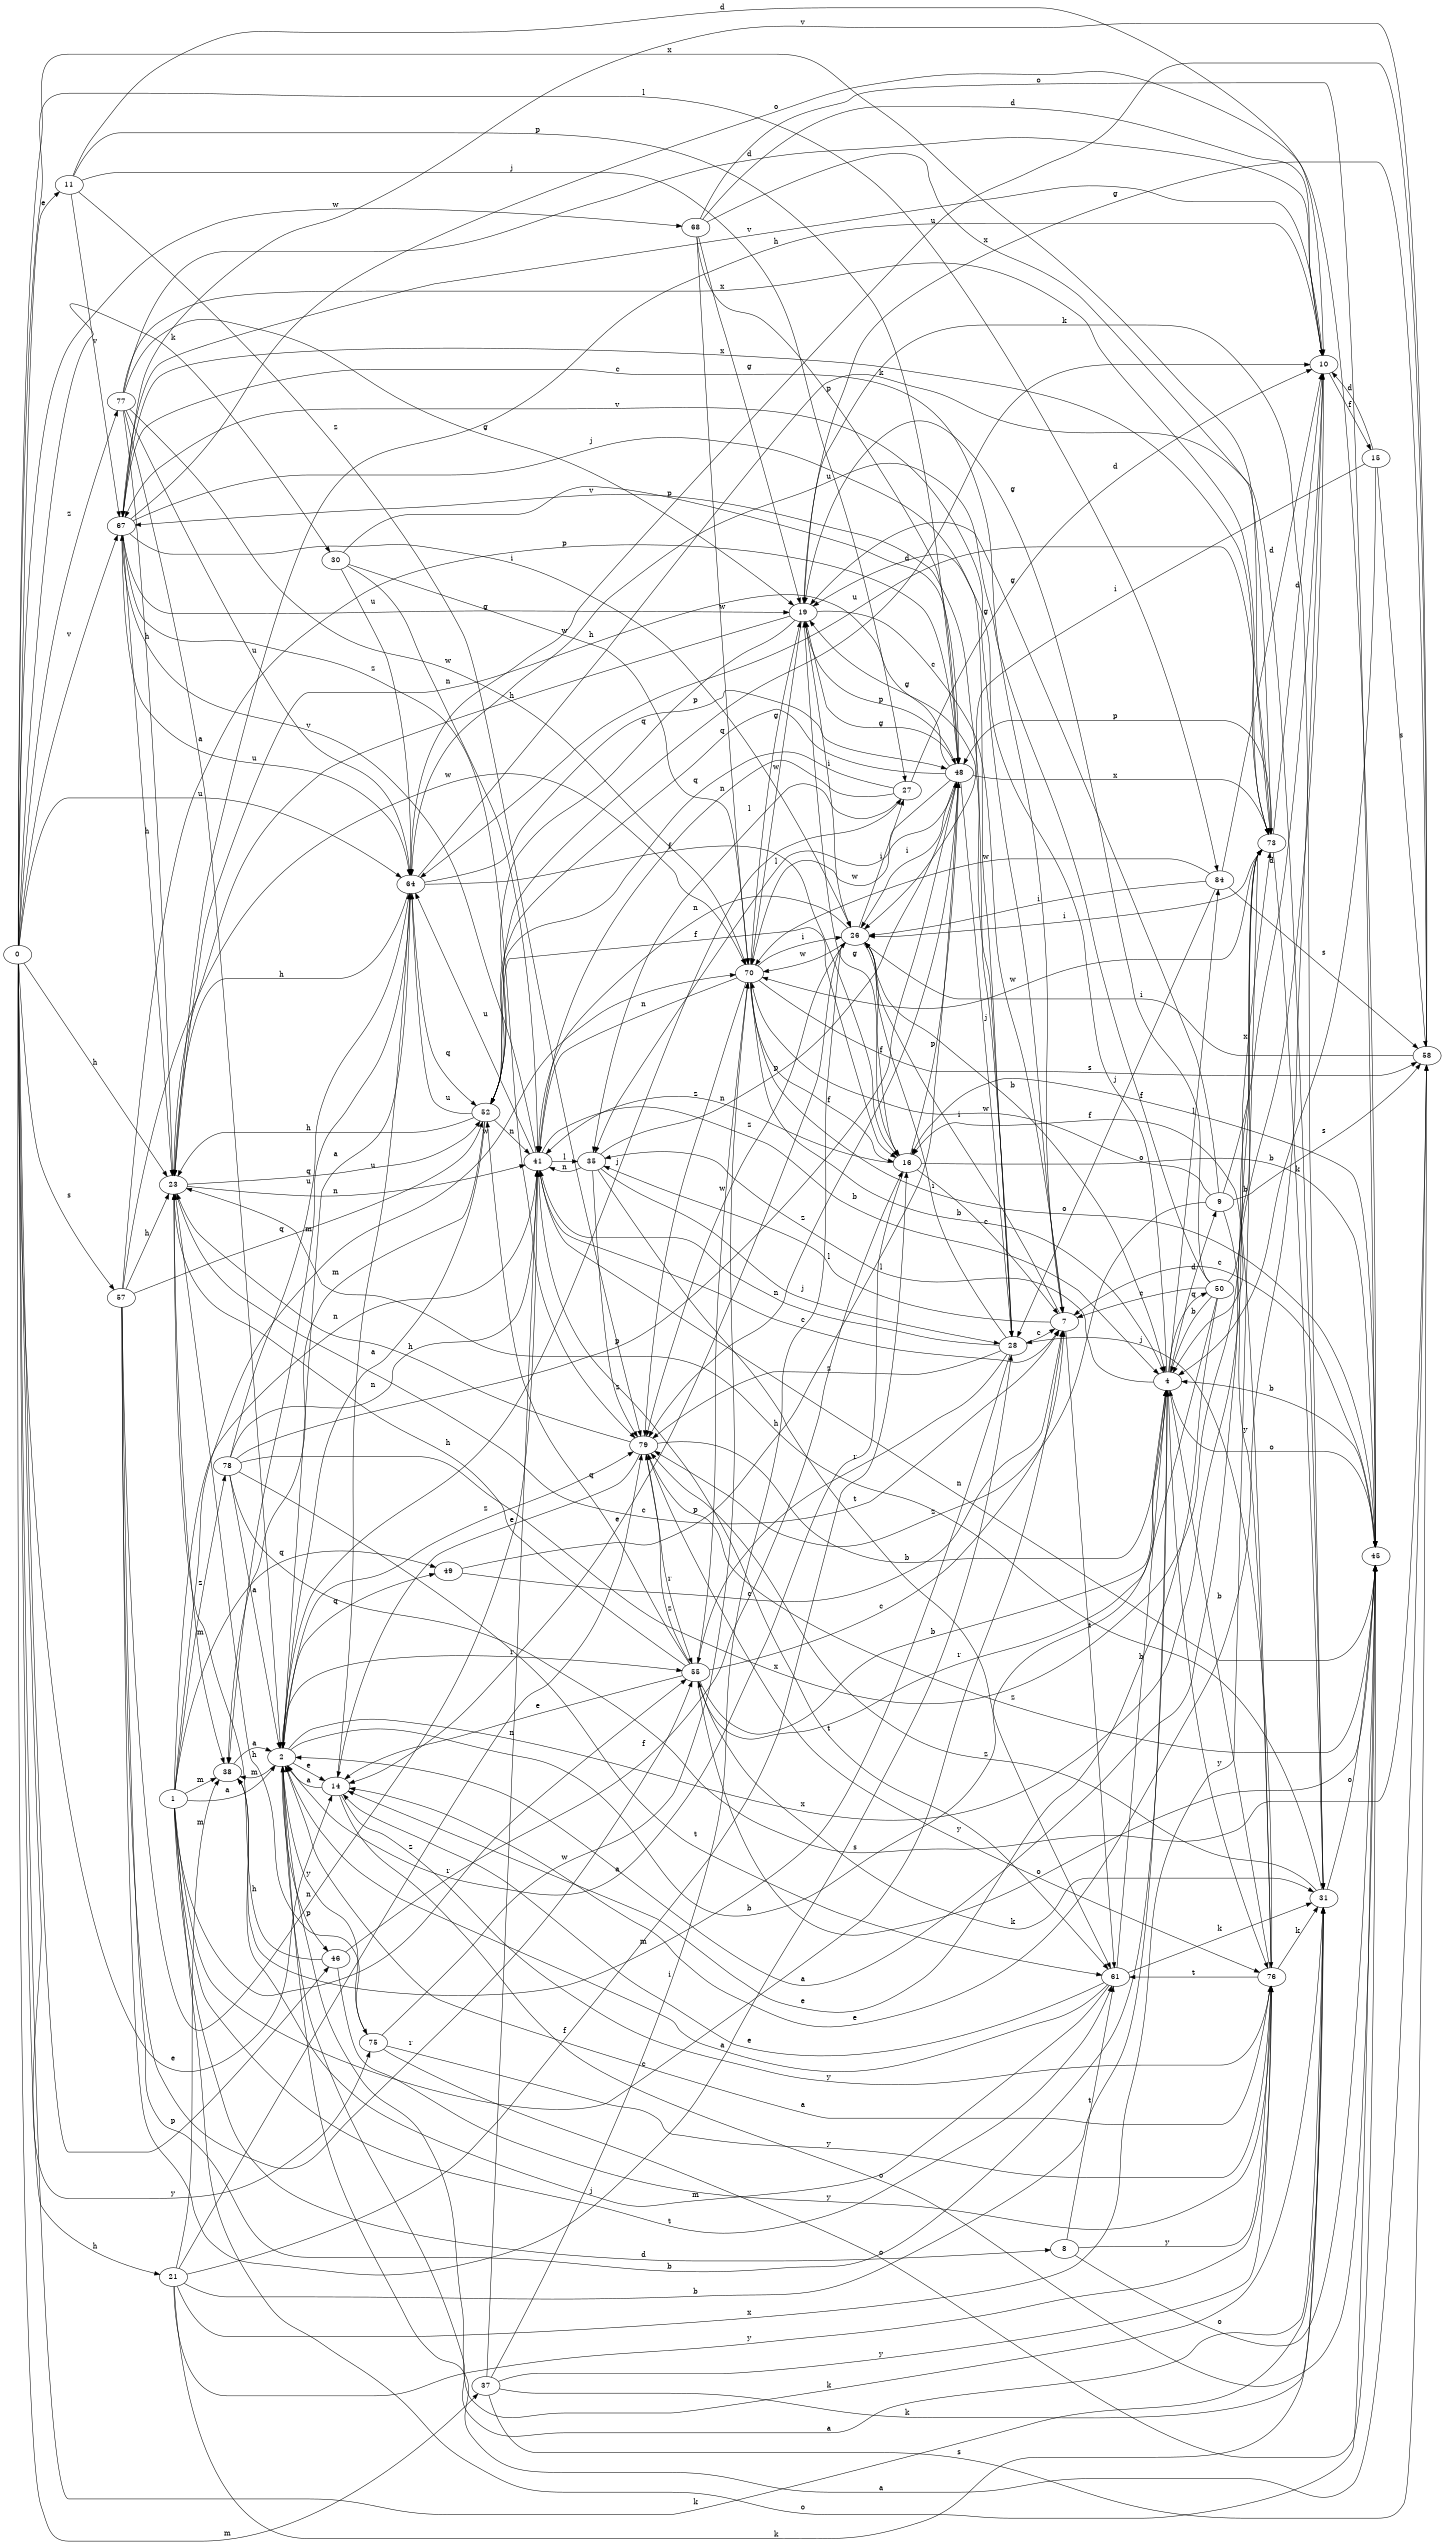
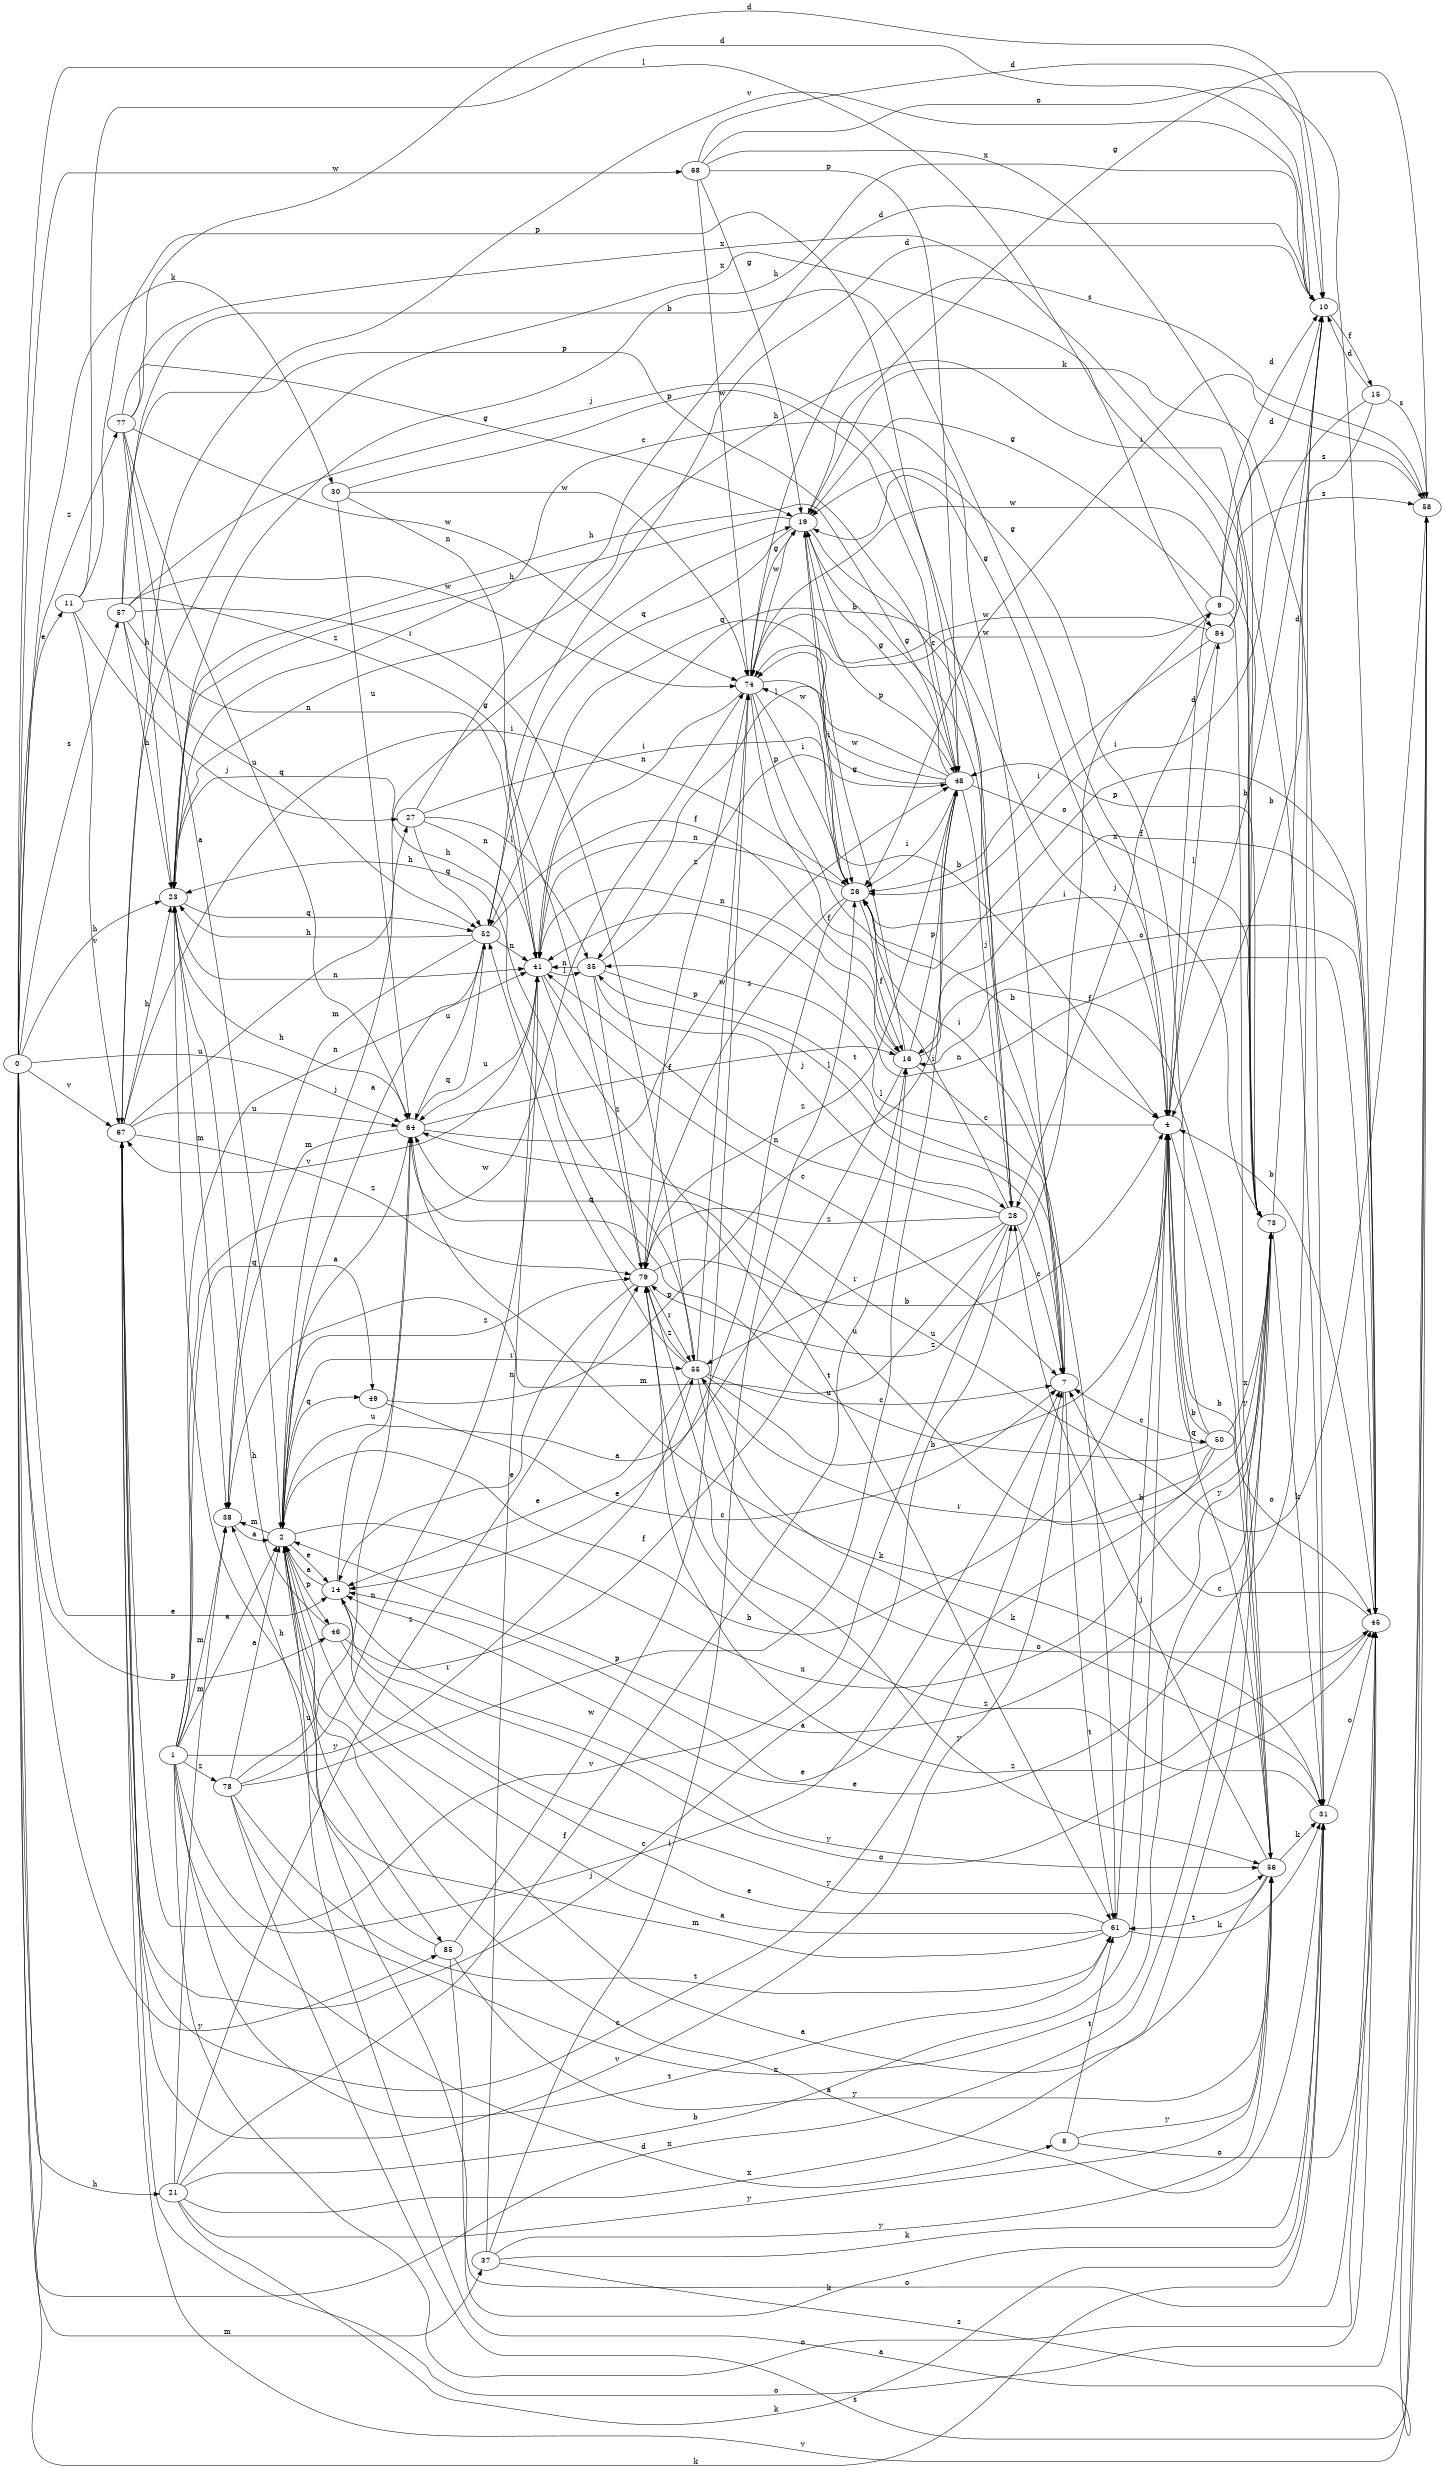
(881, 866) -> (688, 747)
(749, 973) -> (749, 685)
(1272, 1977) -> (1272, 1868)
(373, 2043) -> (448, 1950)
